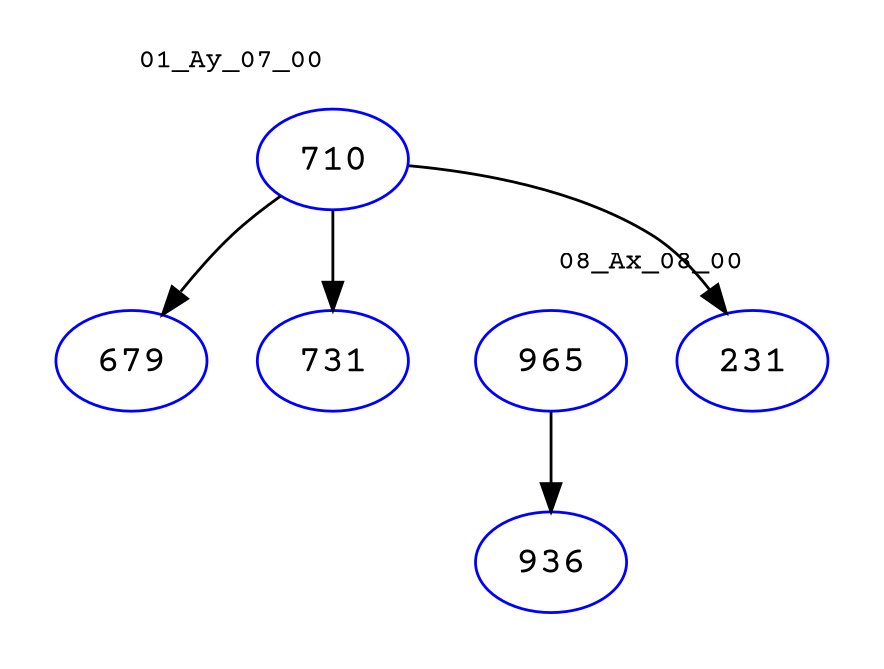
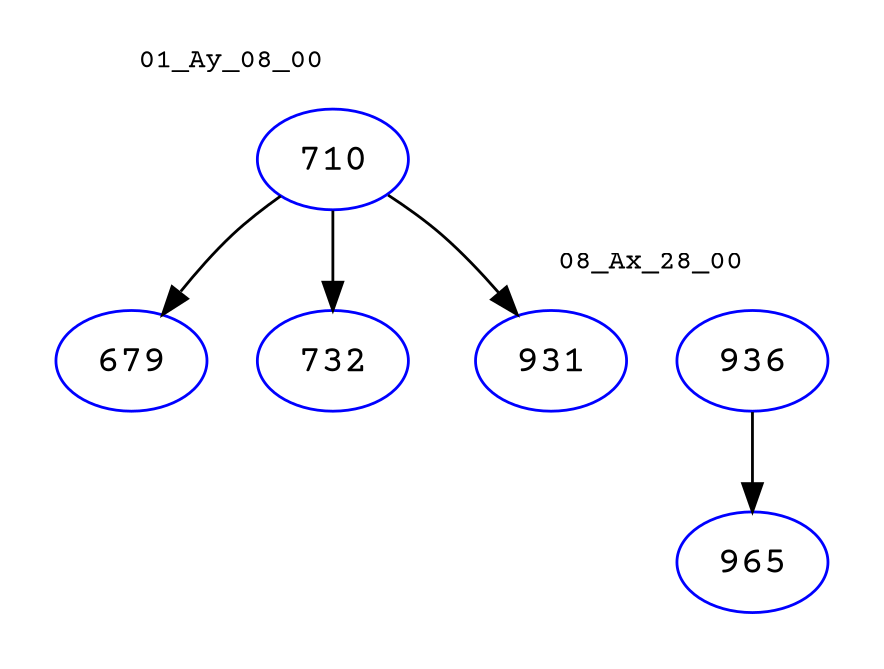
(232, 60) -> (232, 60)
(652, 262) -> (652, 262)
(333, 361) -> (333, 361)
(752, 361) -> (551, 361)
(551, 448) -> (752, 448)
